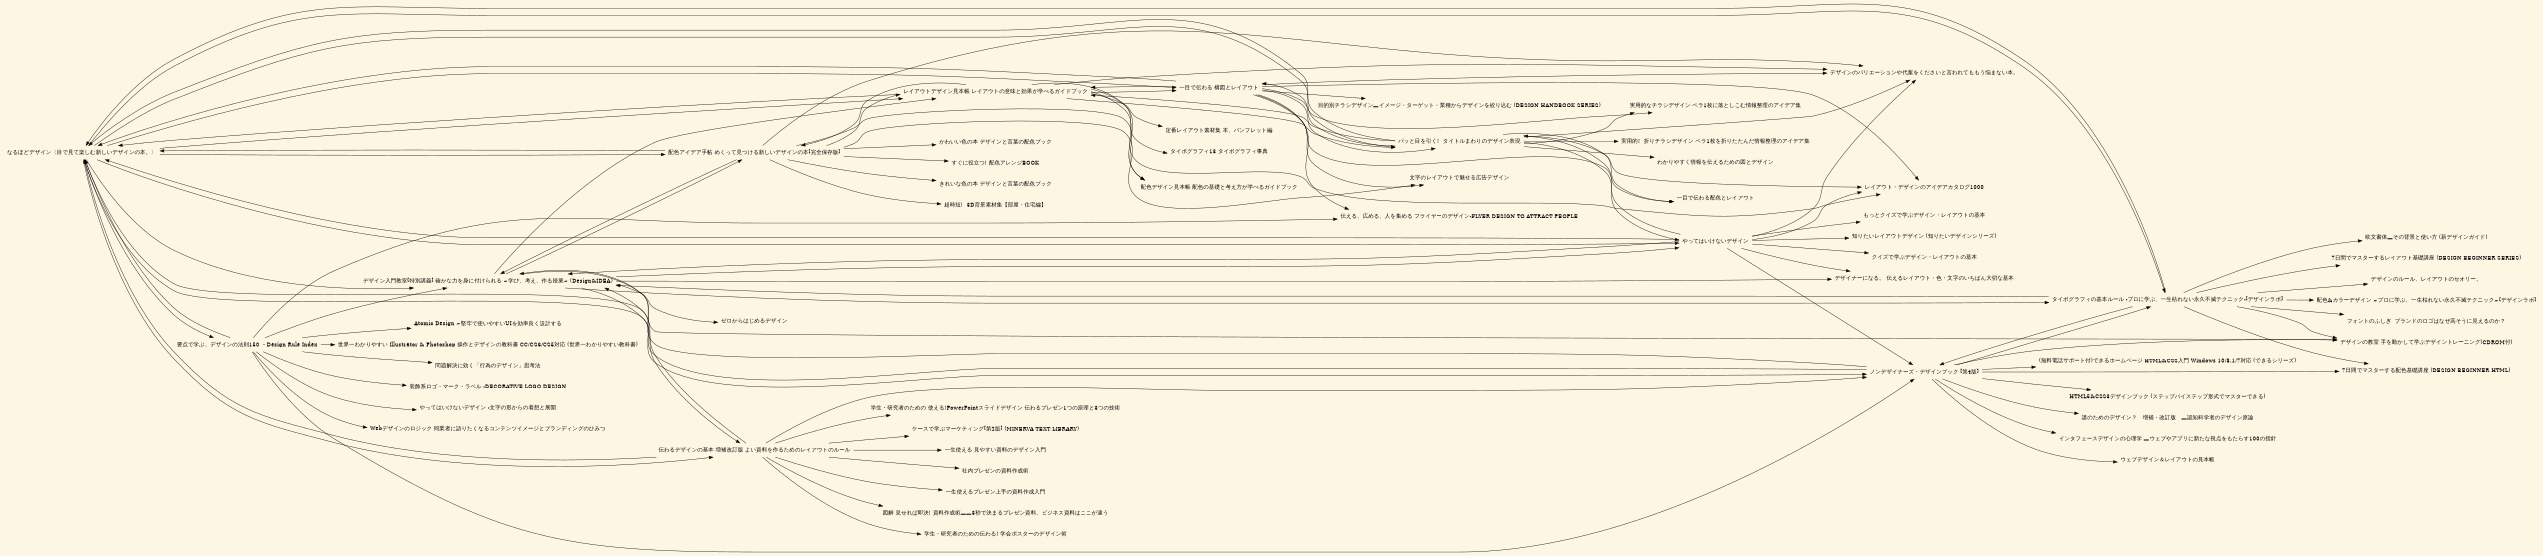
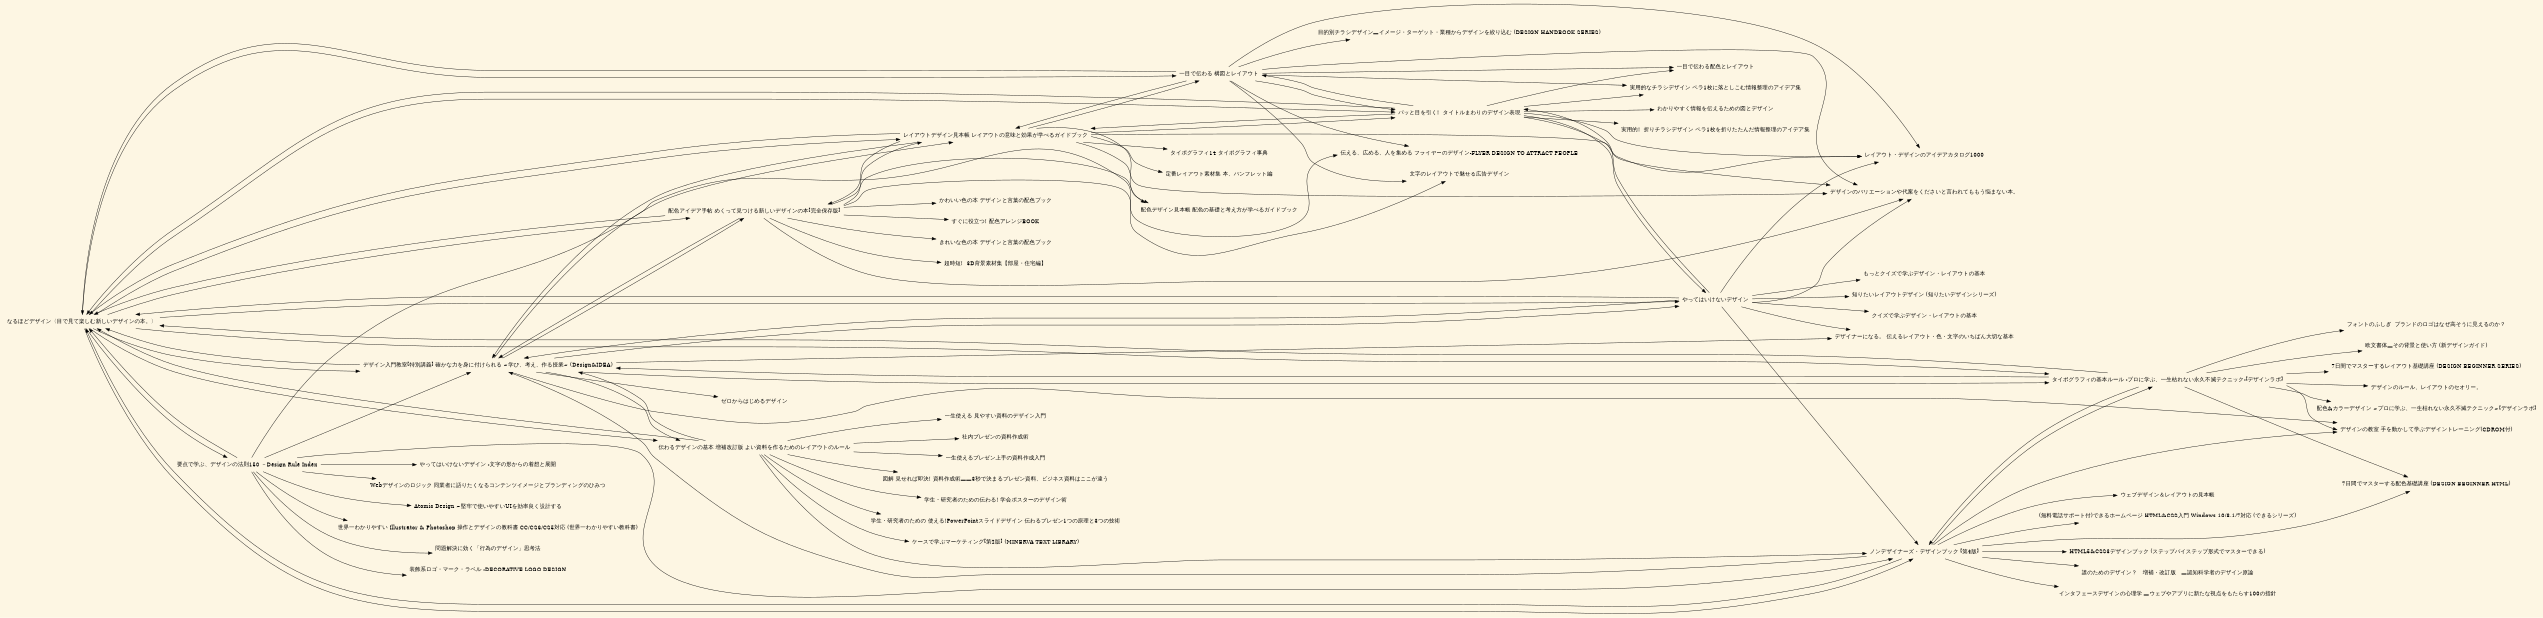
(1219, 151) -> (1219, 153)
none -> (675, 189)
none -> (233, 357)
